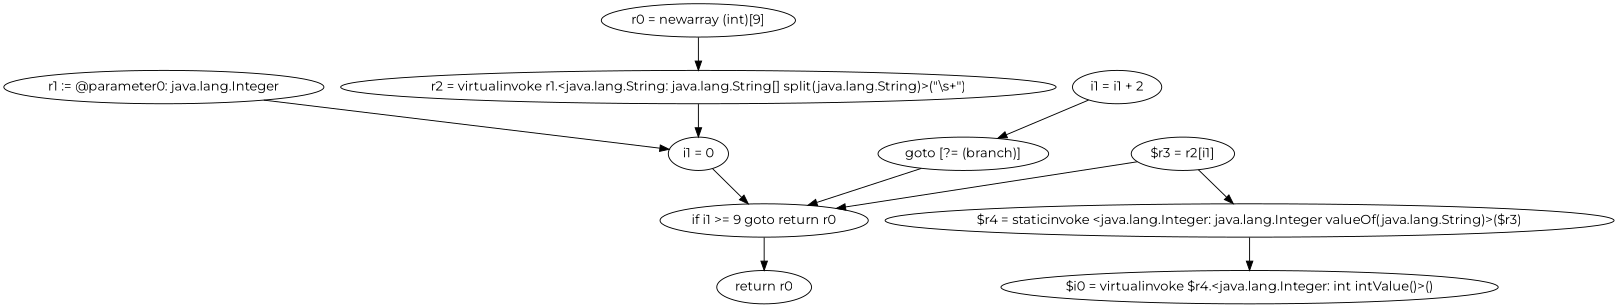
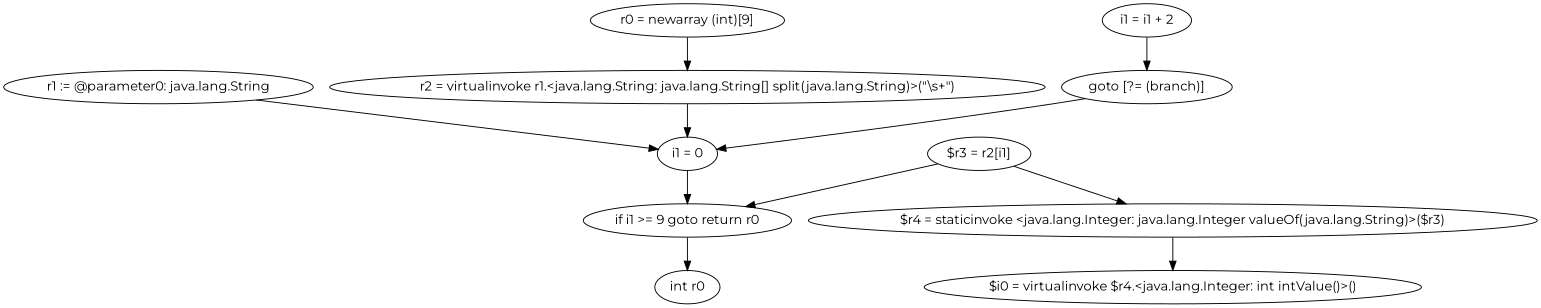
(164, 87) -> (158, 87)
(869, 185) -> (906, 125)
(764, 287) -> (687, 287)
